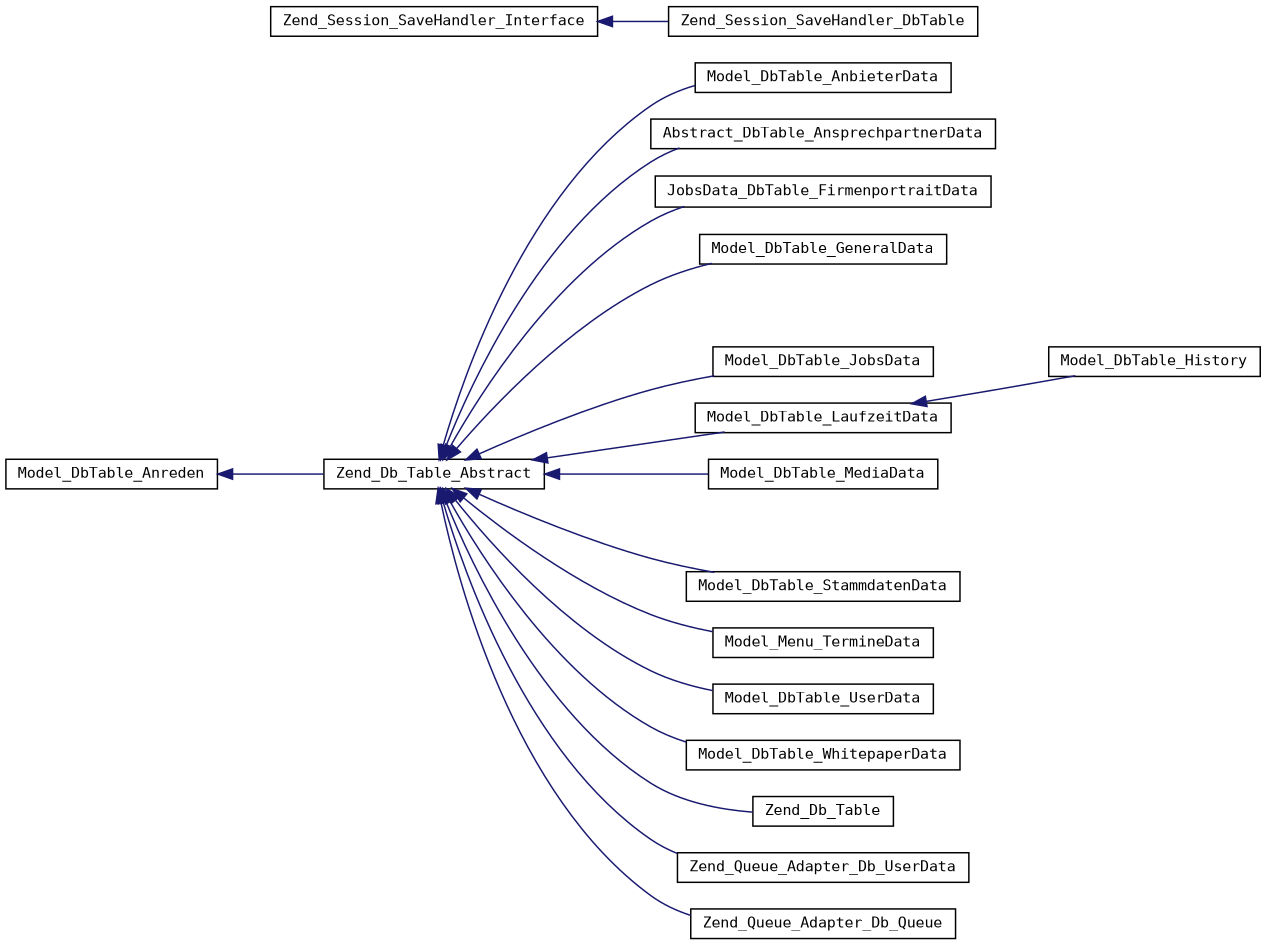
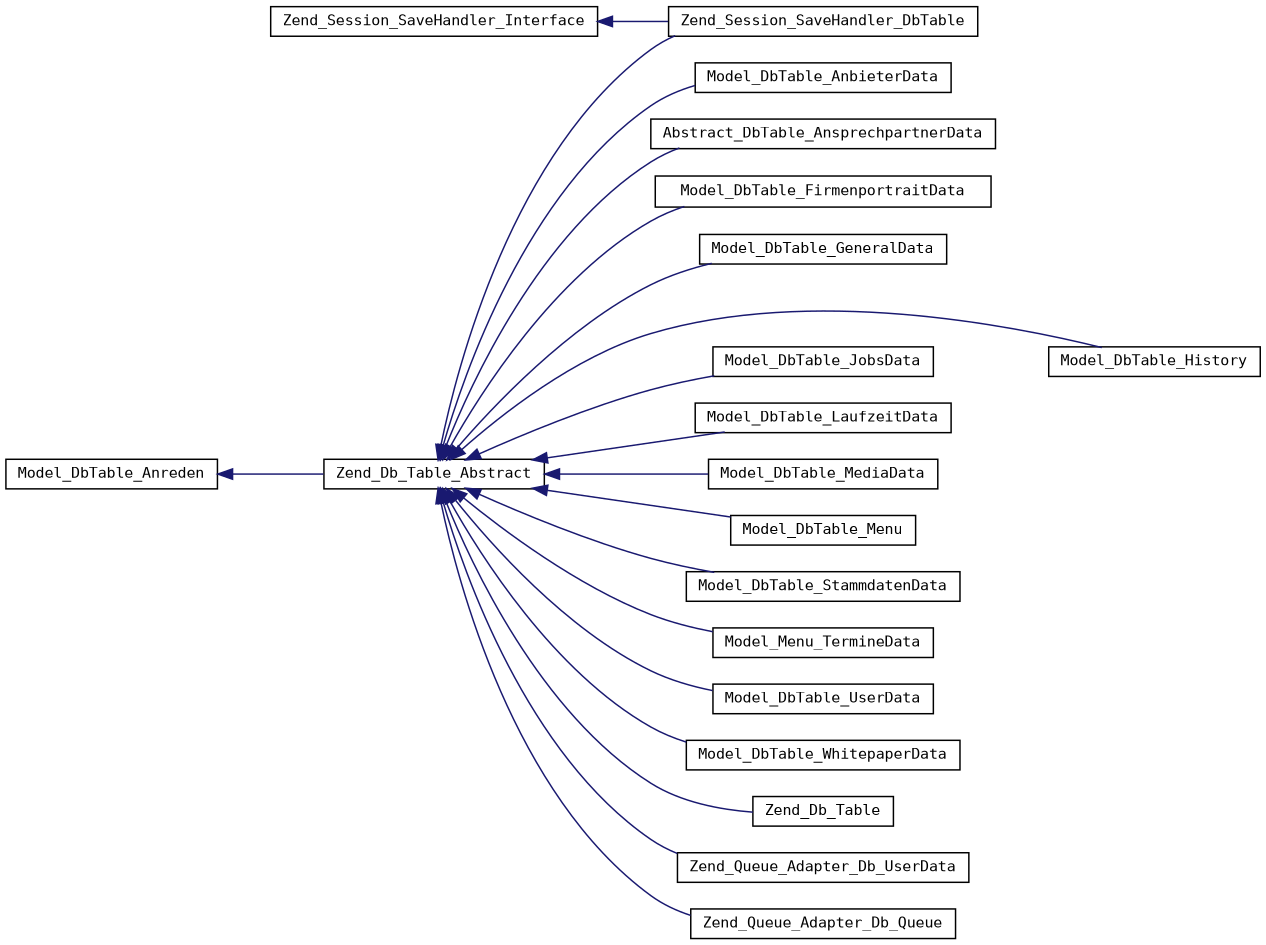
(823, 192) -> (823, 192)
none -> (519, 216)
(1001, 389) -> (765, 314)
none -> (823, 530)
